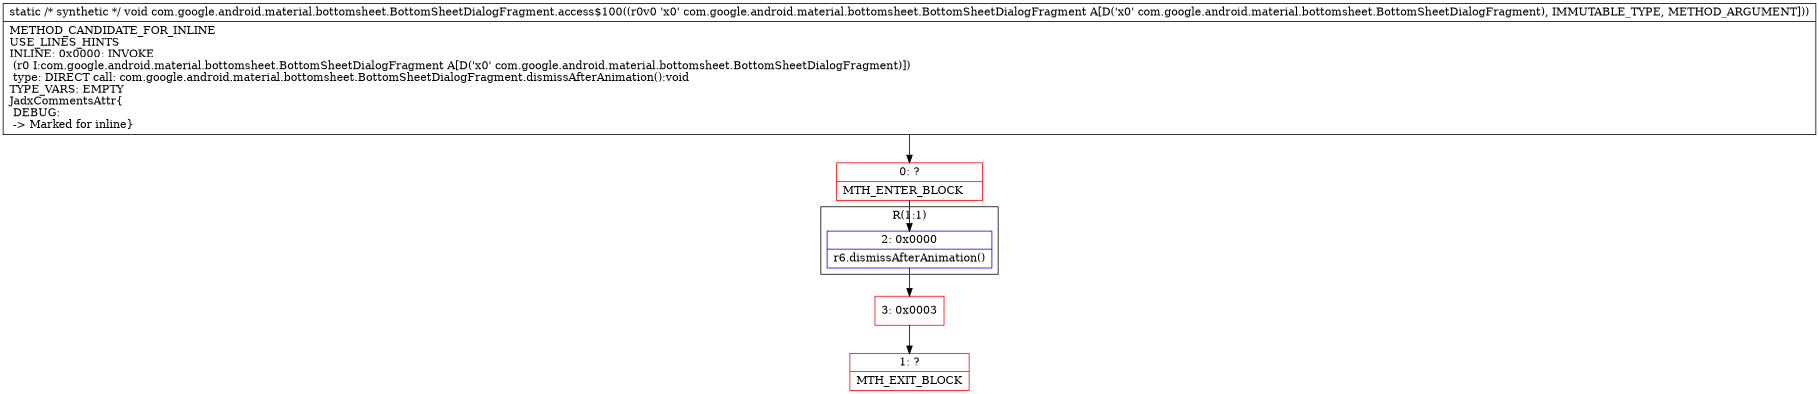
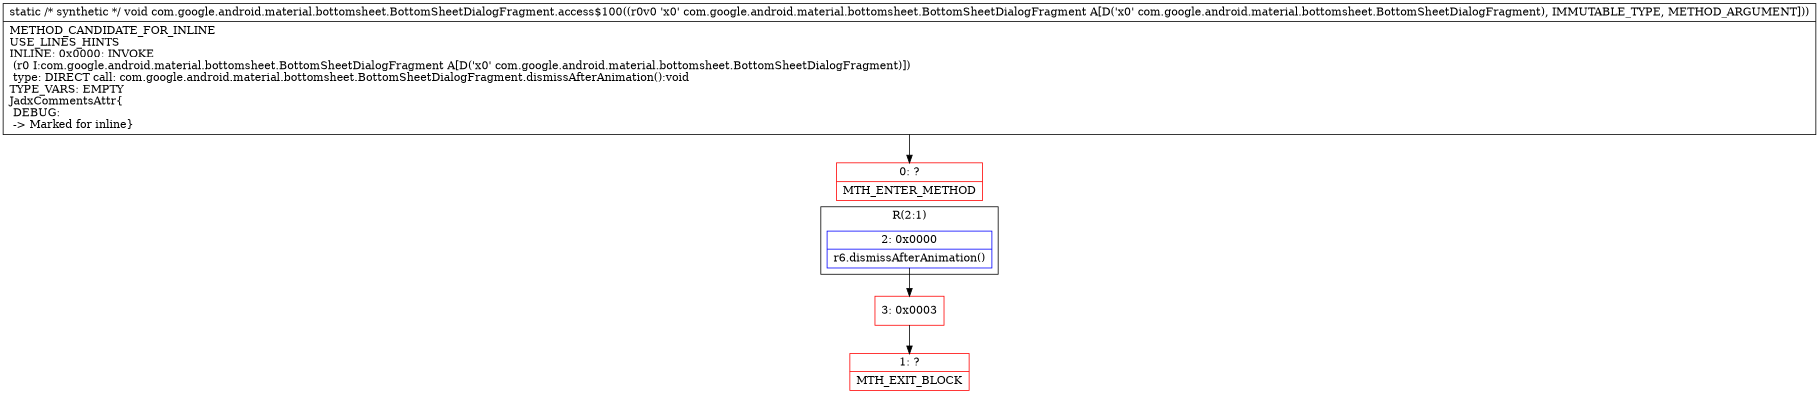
(903, 191) -> (909, 191)
(909, 212) -> none
(909, 216) -> (909, 216)
